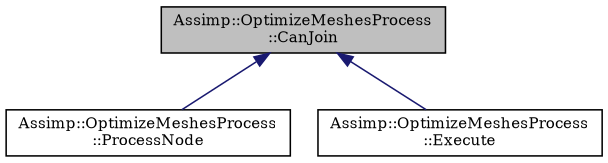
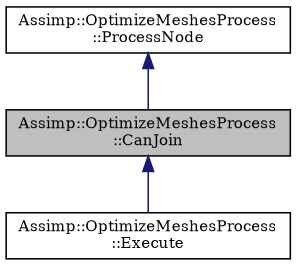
(219, 86) -> (148, 89)
